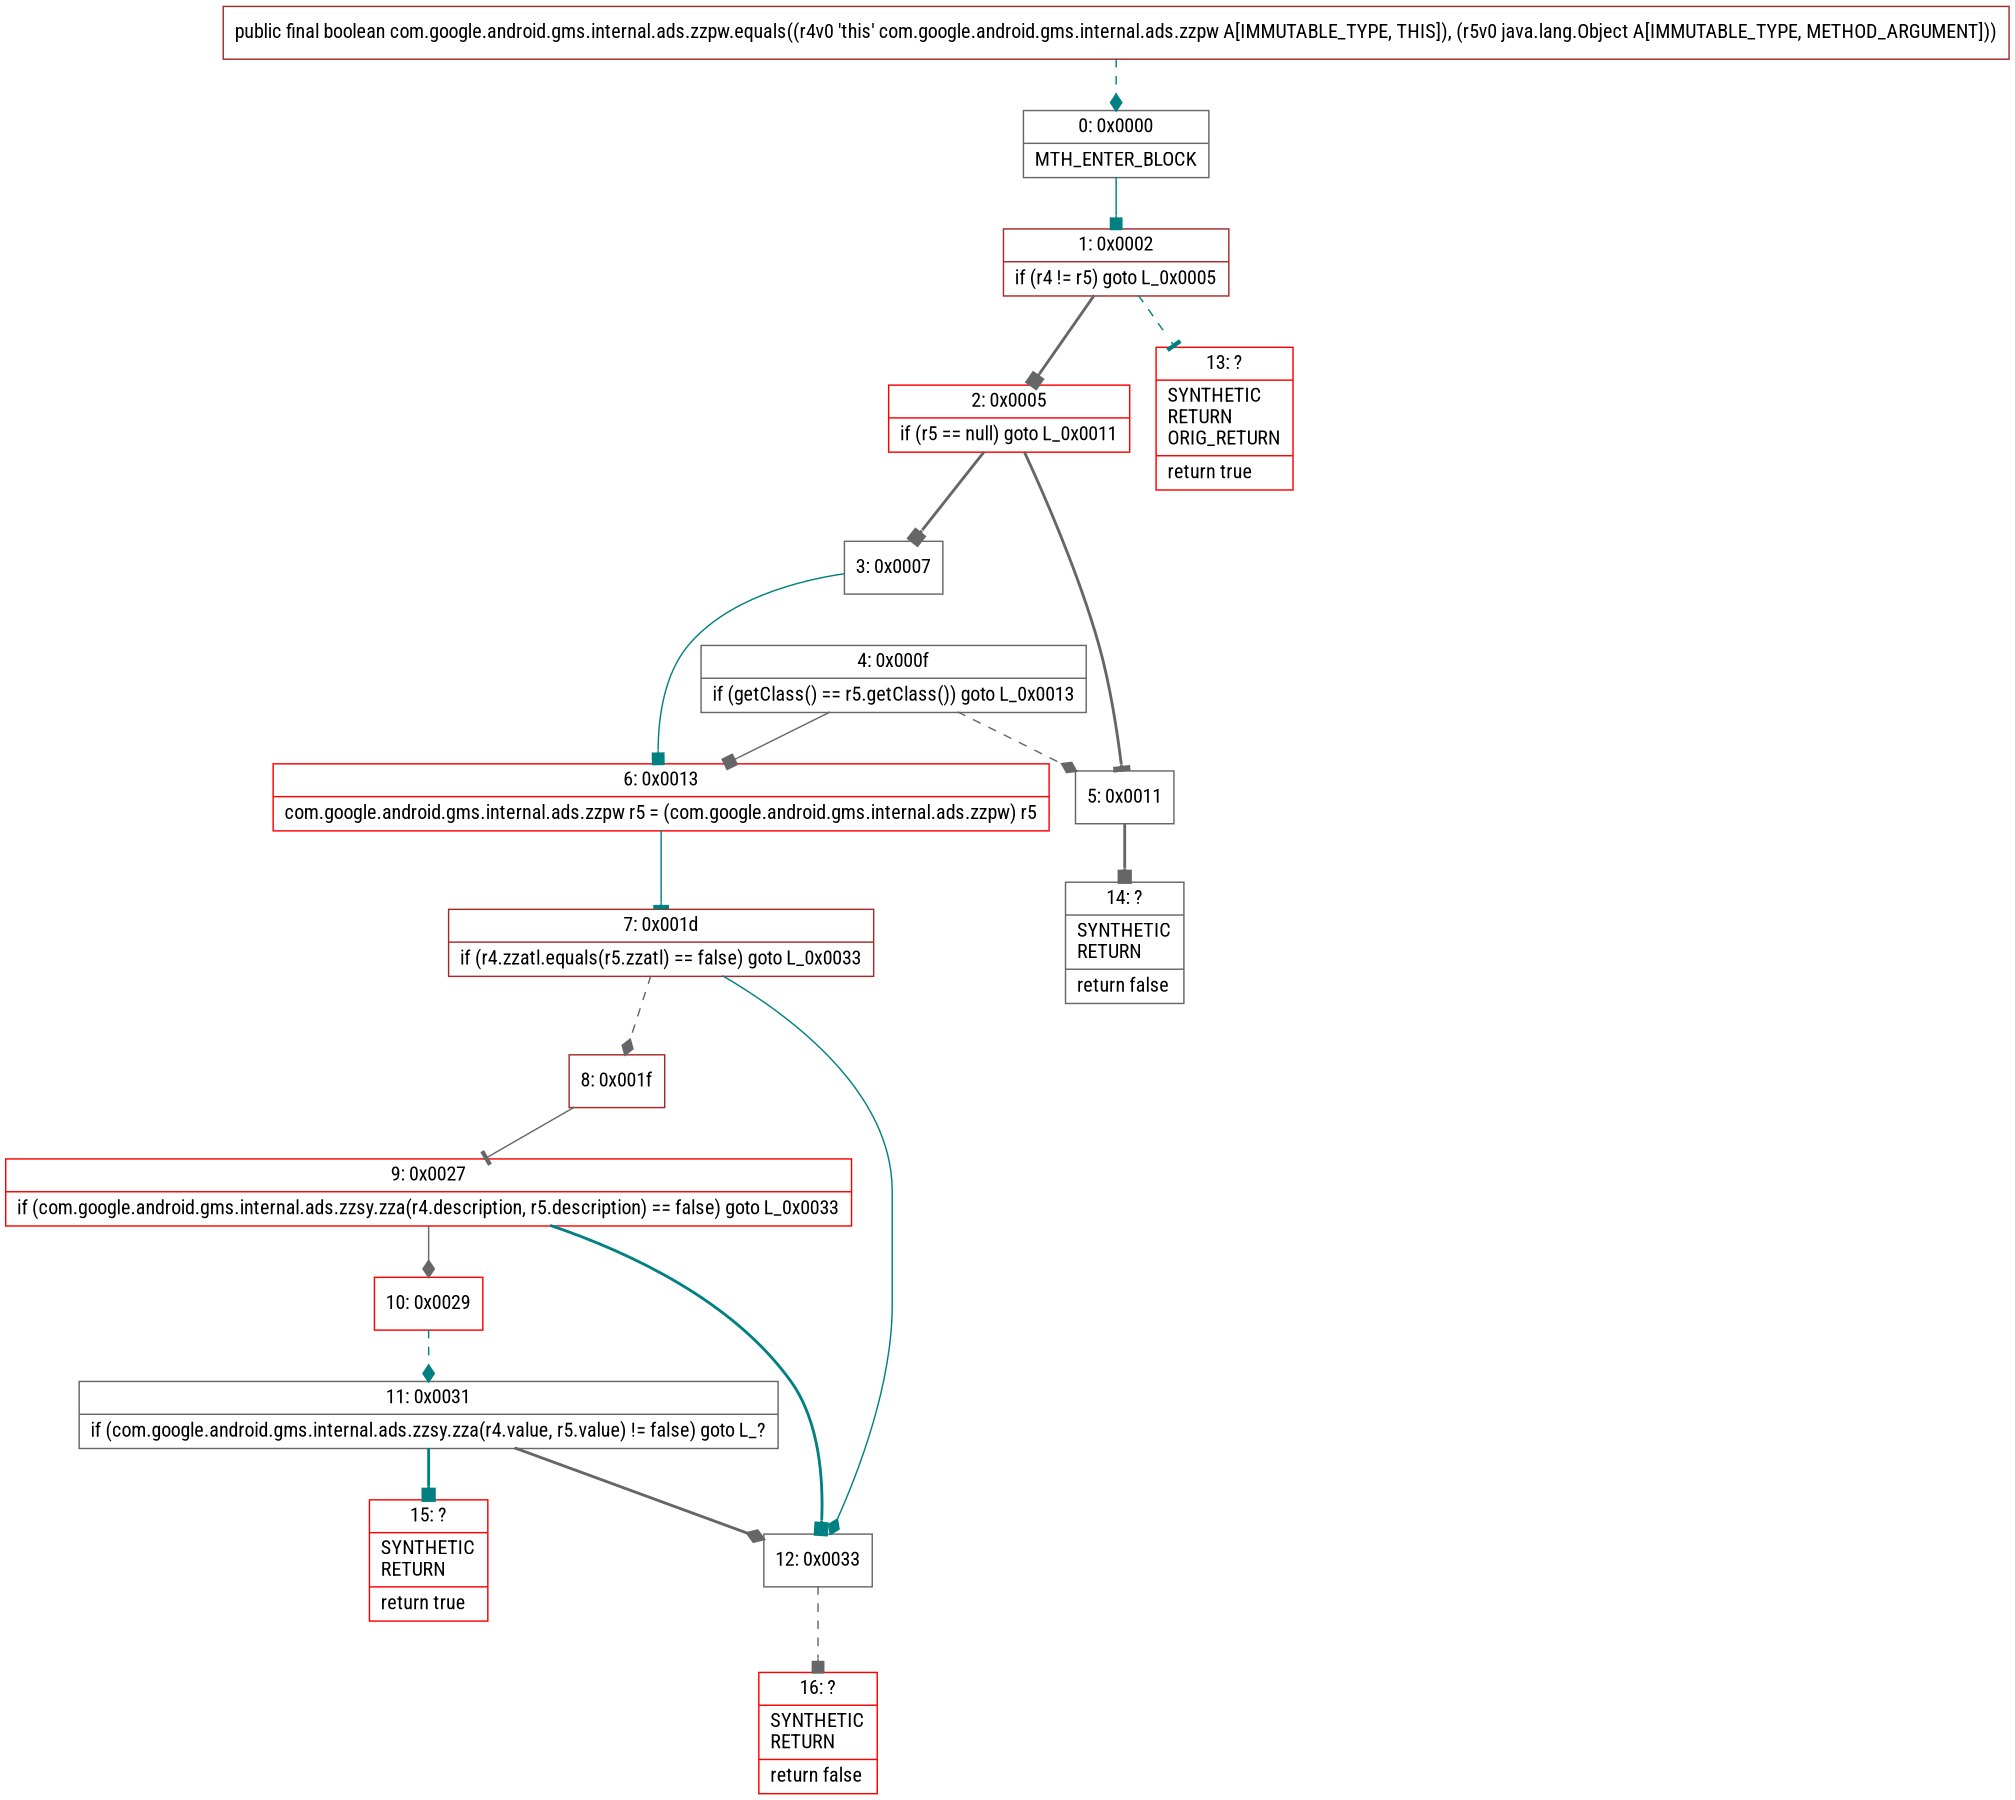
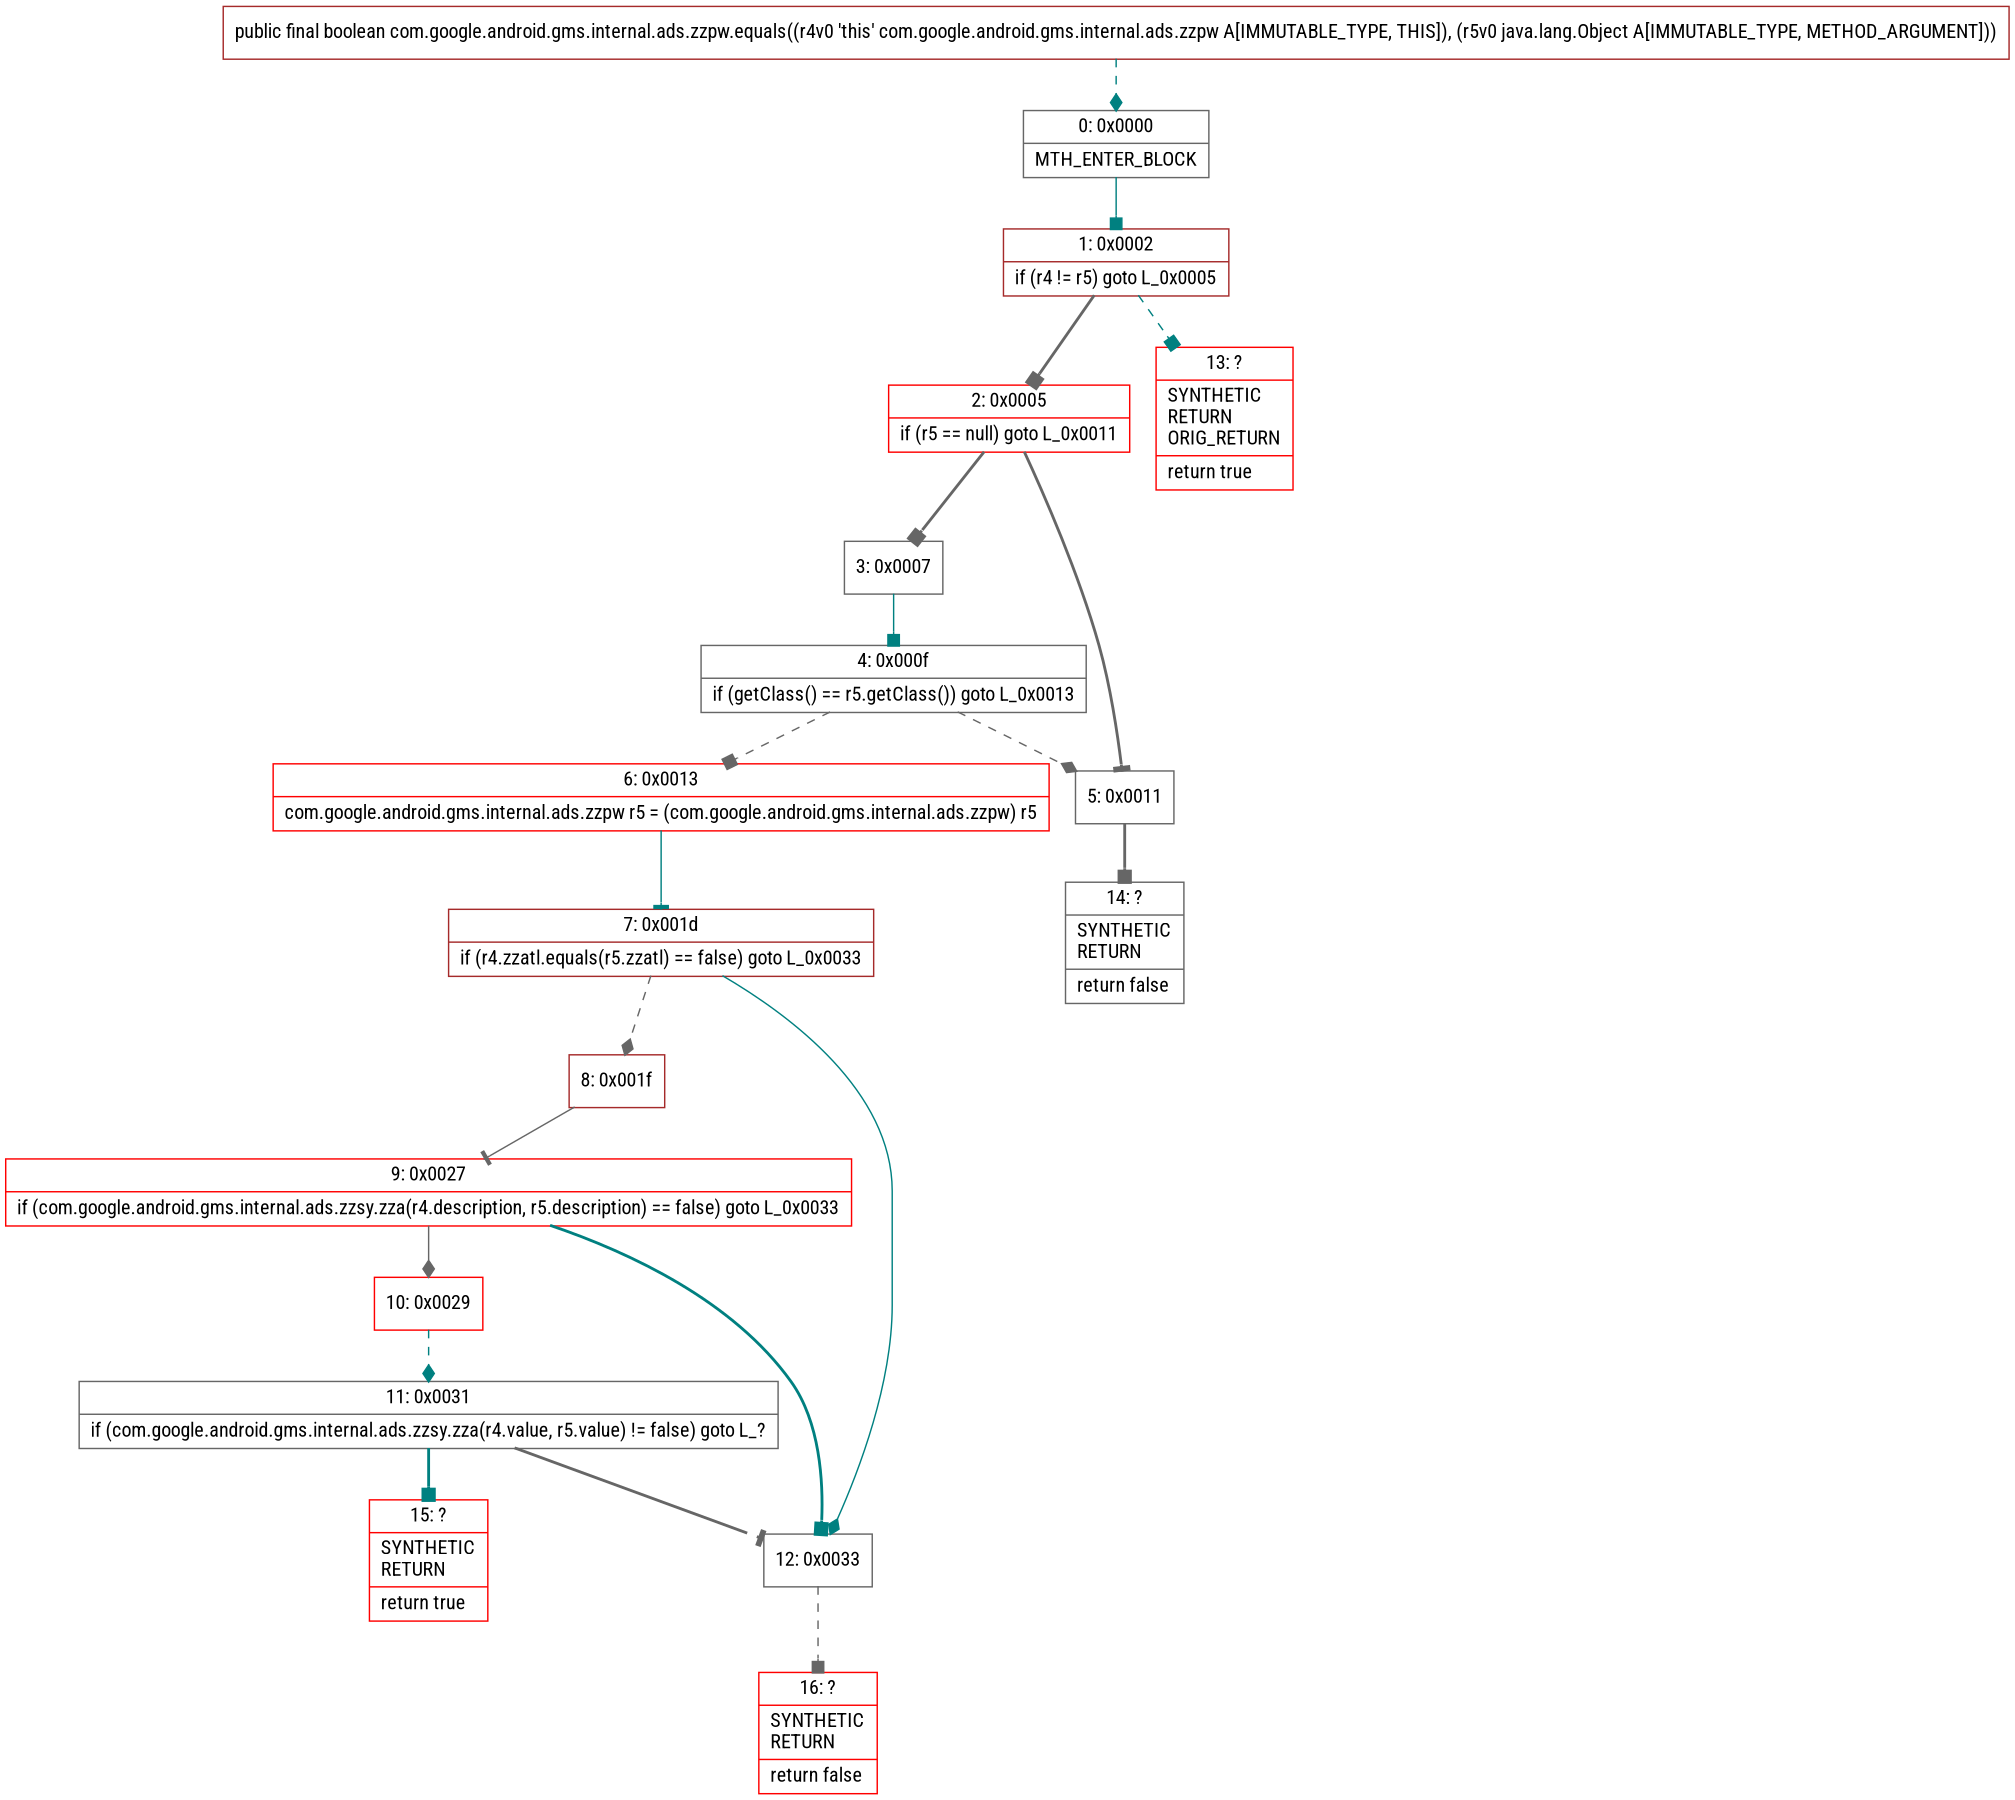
(1153, 316) -> (1153, 316)
(712, 624) -> (894, 613)
(784, 735) -> (784, 735)
(631, 1490) -> (631, 1490)
